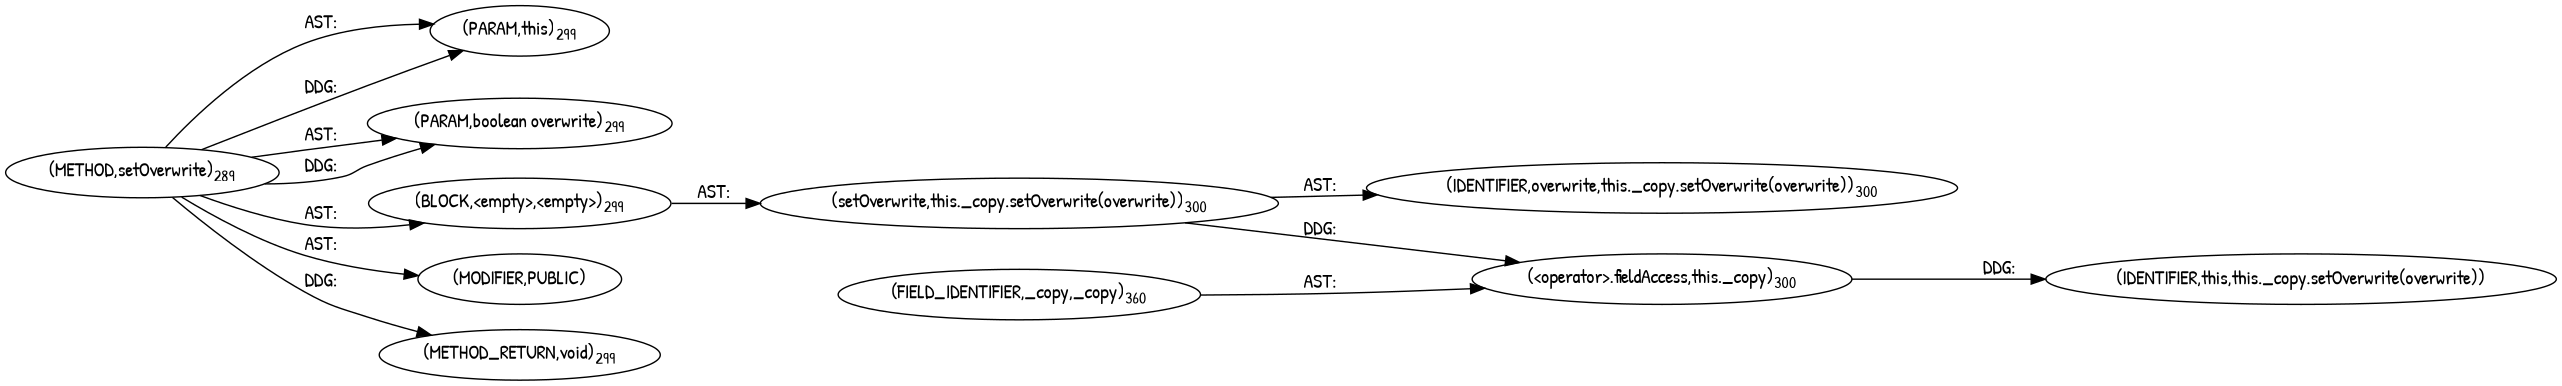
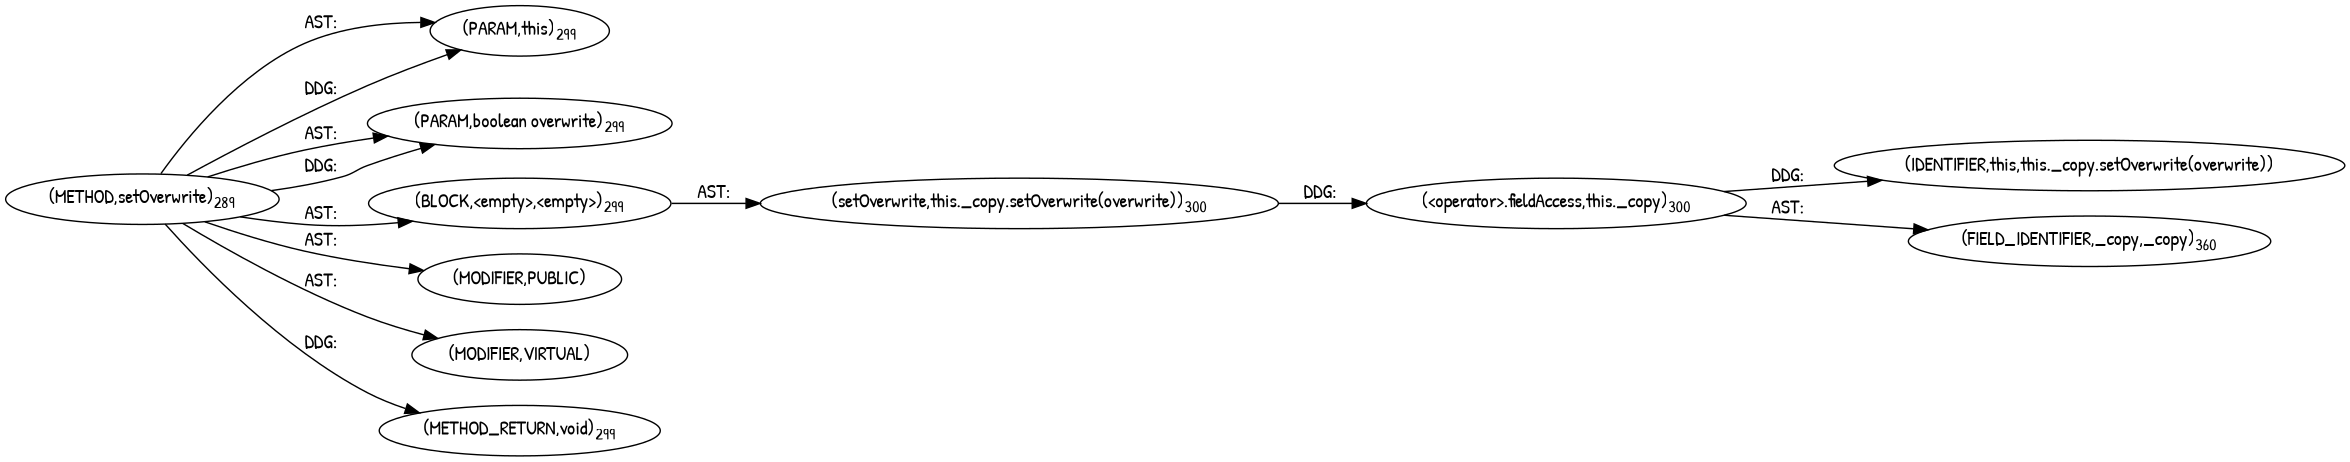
(1662, 188) -> none
(1336, 293) -> (1819, 222)
none -> (520, 355)
